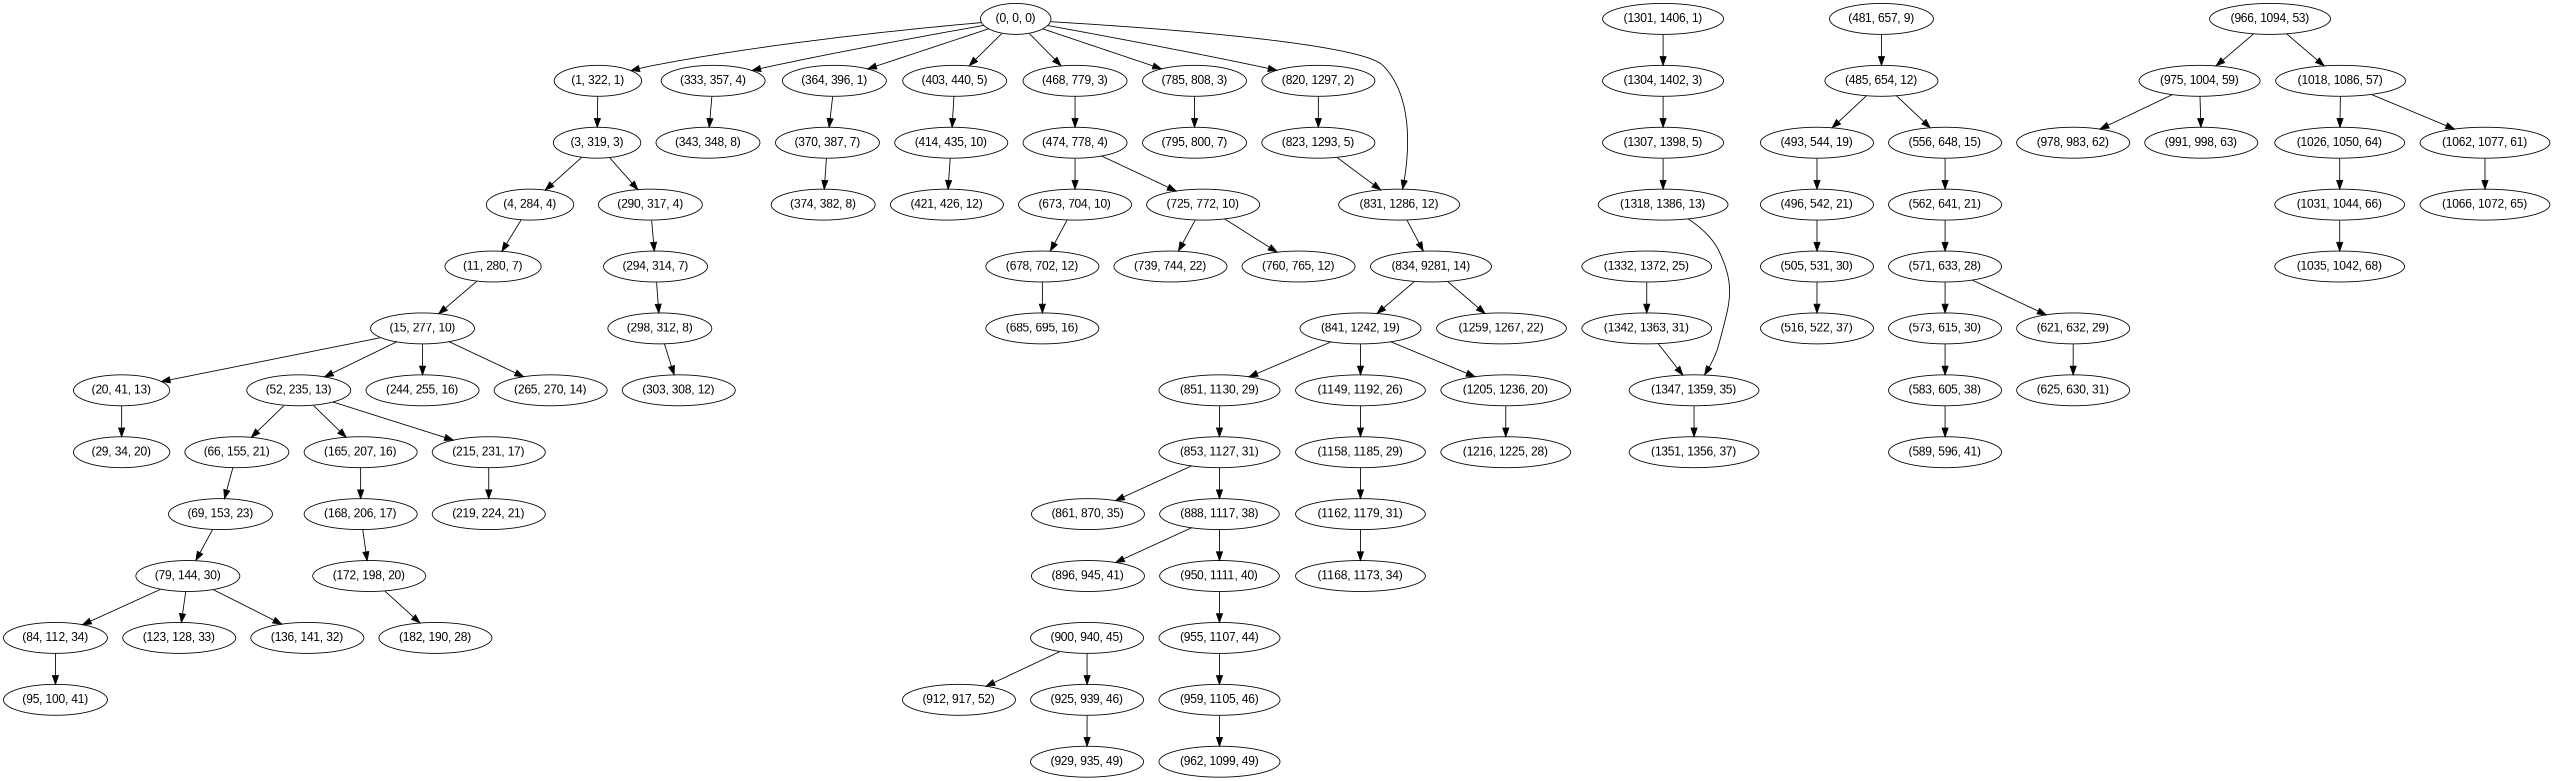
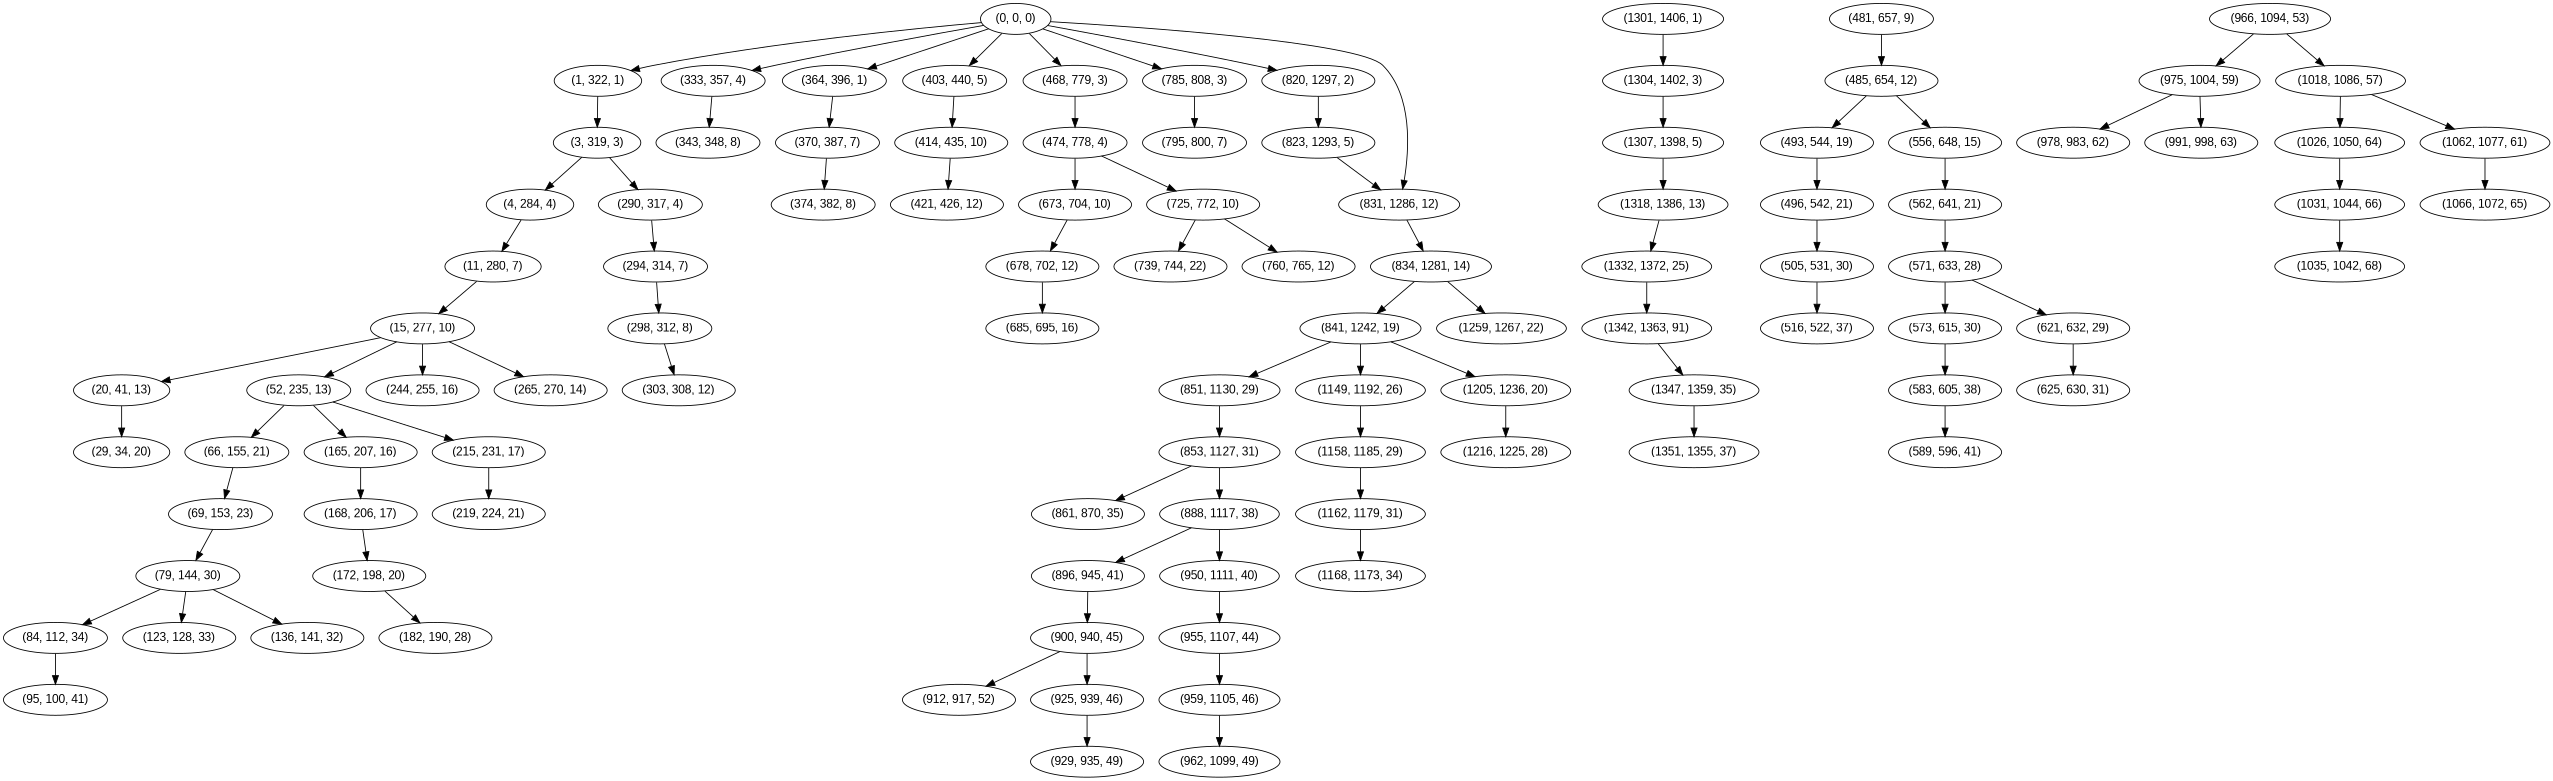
(1431, 267) -> (1431, 267)
(1729, 287) -> (1656, 231)
(1647, 328) -> (1647, 328)
(1694, 452) -> (1694, 452)
none -> (1088, 603)
